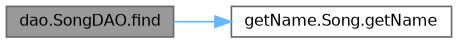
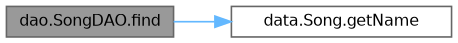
(341, 22) -> (341, 22)
